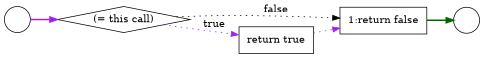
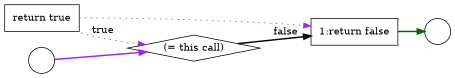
(254, 16) -> (271, 40)
(197, 29) -> (107, 39)
